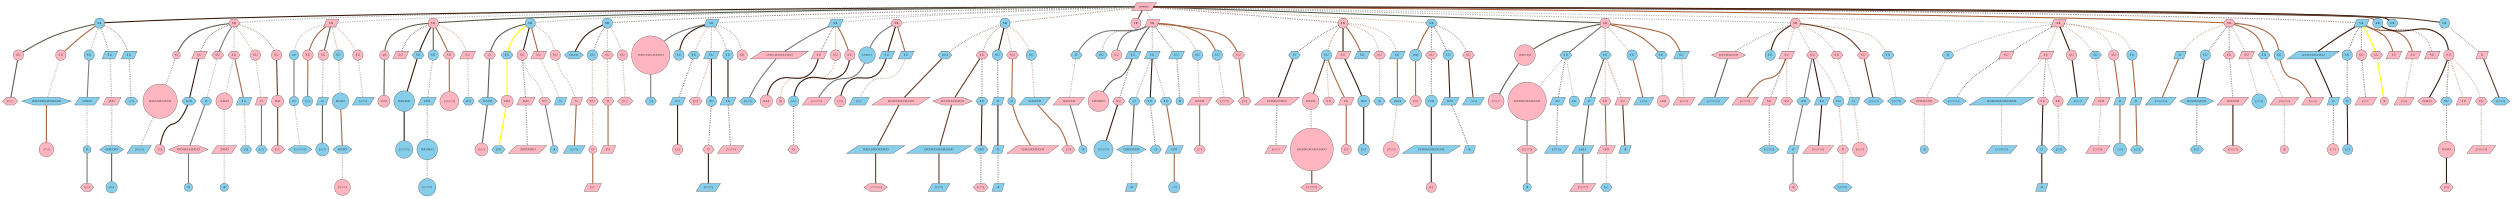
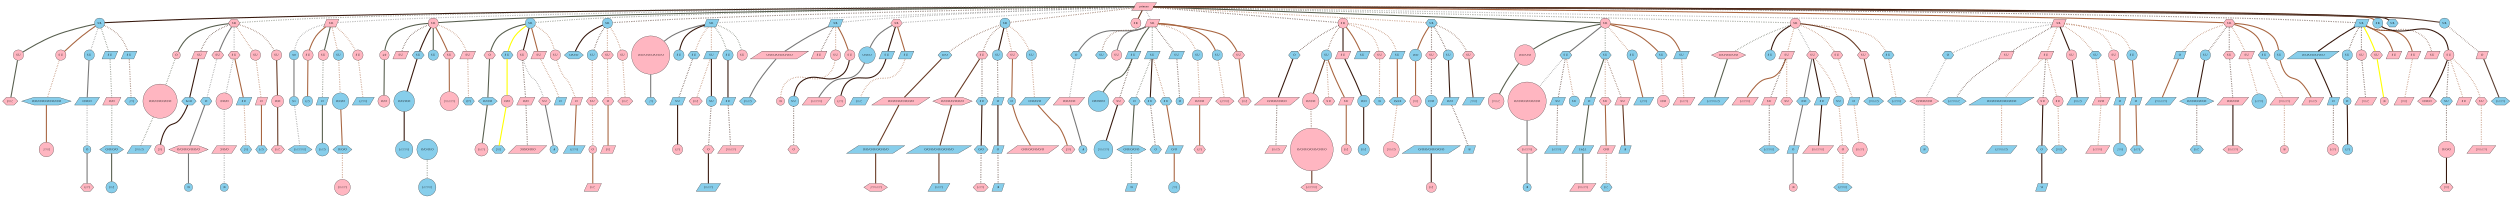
(427, 101) -> none
(766, 101) -> none
(1098, 101) -> (1098, 101)
